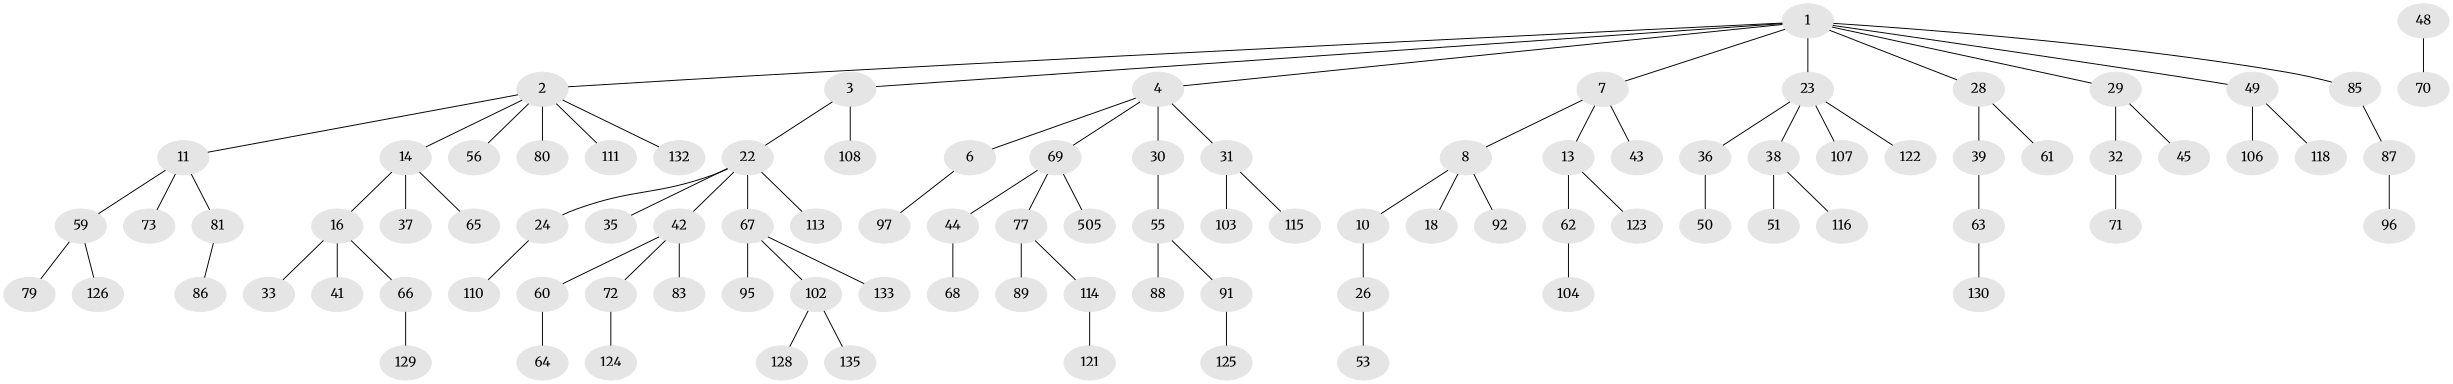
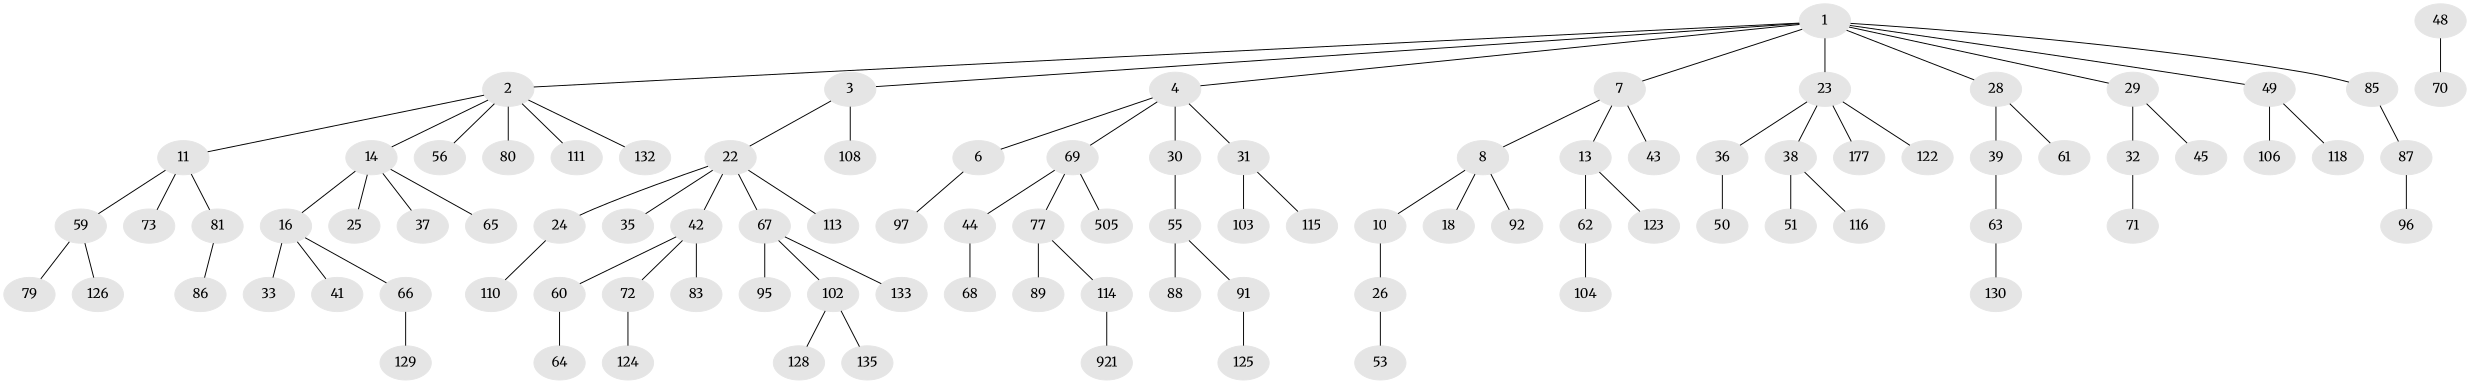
(1842, 158) -> (1859, 158)
none -> (354, 226)
(1090, 363) -> (1107, 363)
